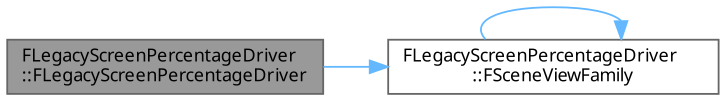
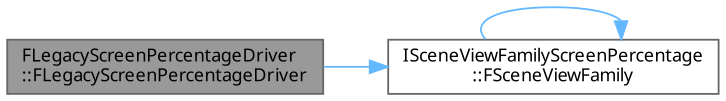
(553, 67) -> (553, 67)
